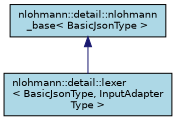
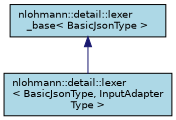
(88, 21) -> (88, 21)
